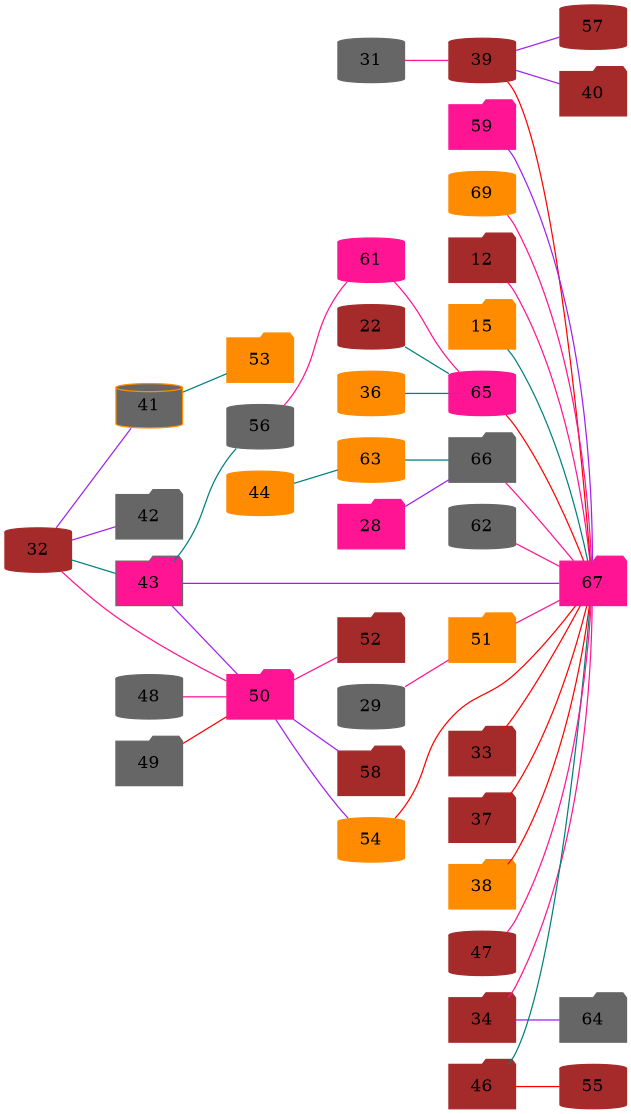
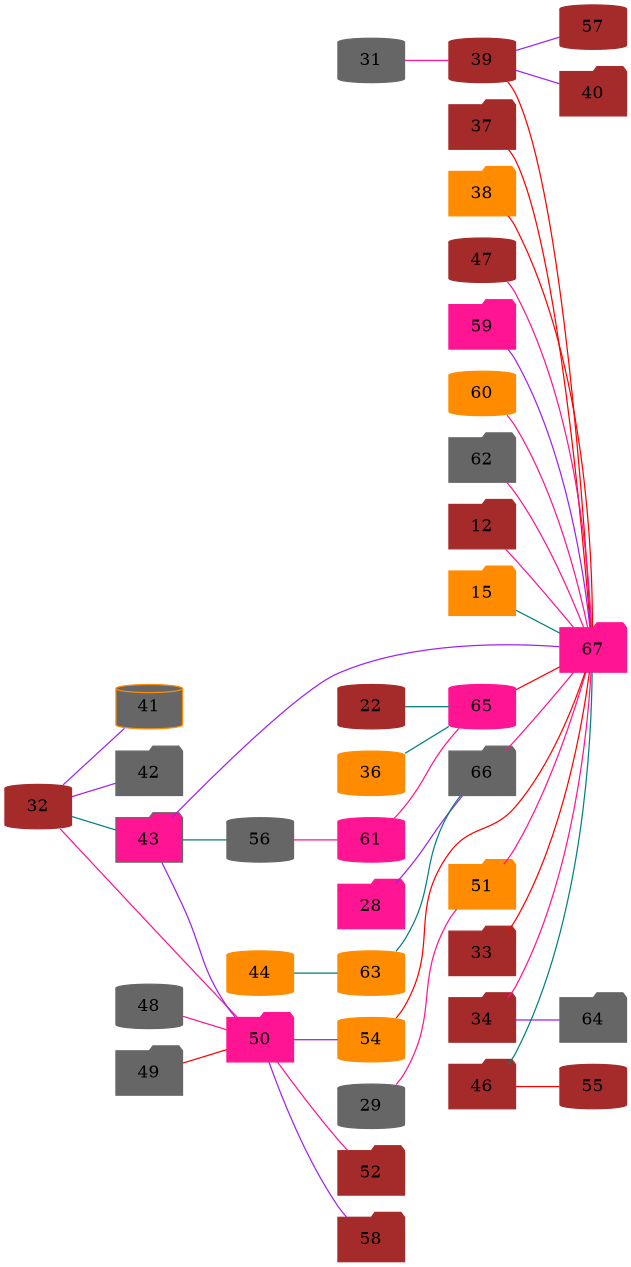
(482, 194) -> (482, 393)
(260, 360) -> none
(482, 527) -> (482, 460)
